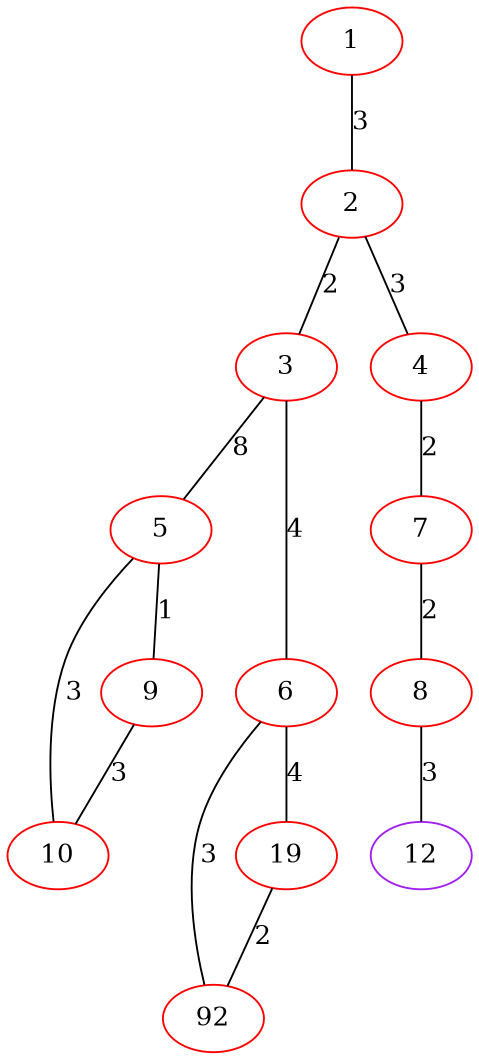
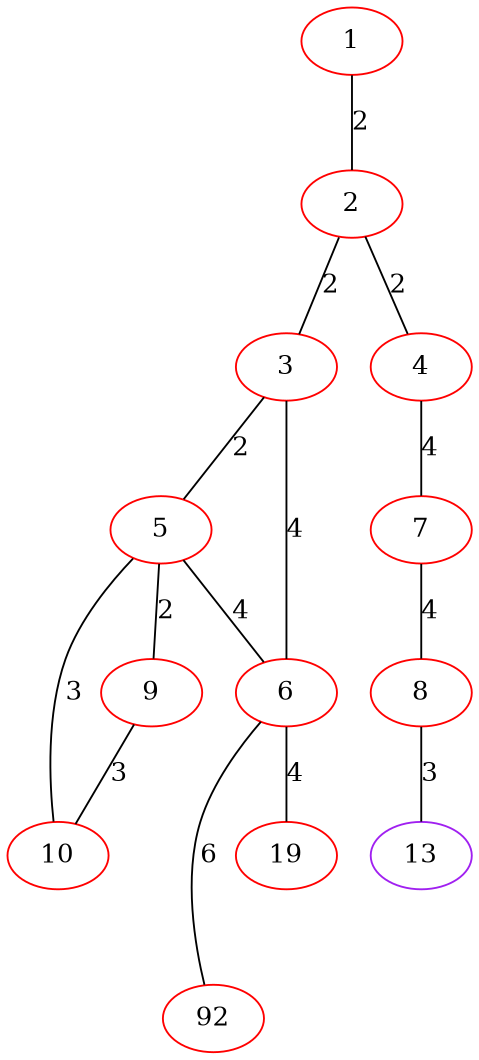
(361, 123) -> (361, 123)
(399, 286) -> (399, 286)
(242, 448) -> (242, 448)
(431, 448) -> (431, 448)
(167, 611) -> (167, 611)
none -> (224, 611)
(431, 611) -> (431, 611)
(210, 856) -> (210, 856)
(421, 856) -> (421, 856)
(250, 937) -> none
